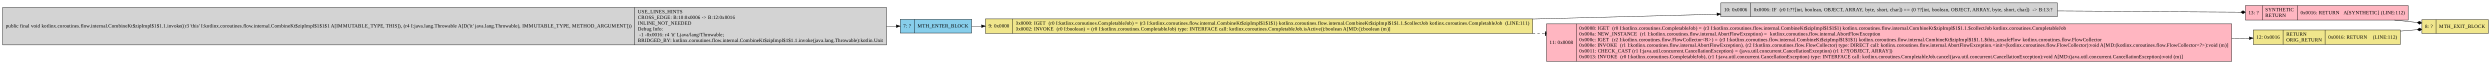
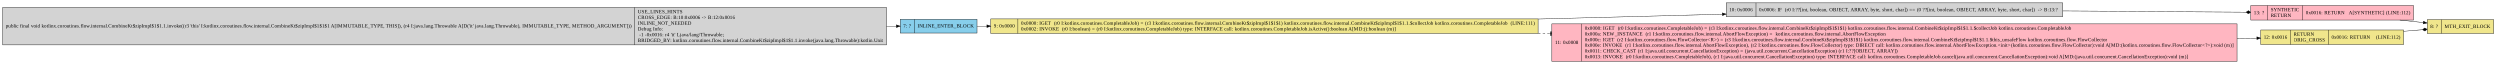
(2406, 21) -> (2412, 21)
(943, 26) -> (946, 26)
(2304, 40) -> (2309, 40)
